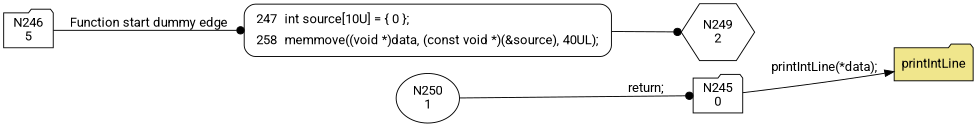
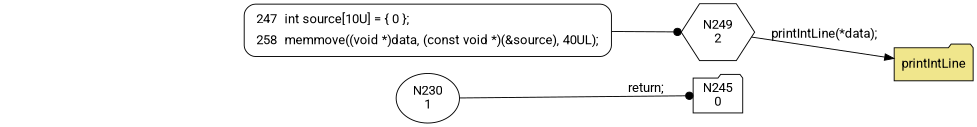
(28, 30) -> none
(814, 84) -> (818, 47)
(428, 98) -> (428, 98)
